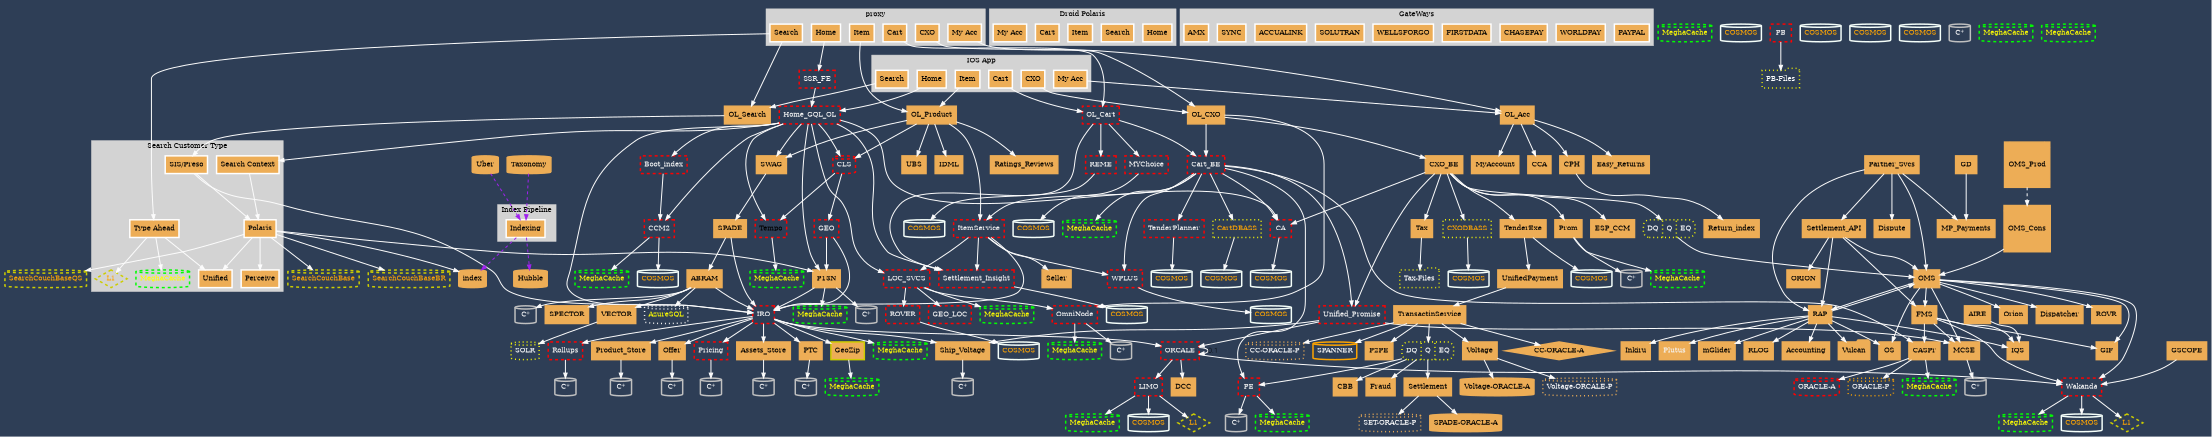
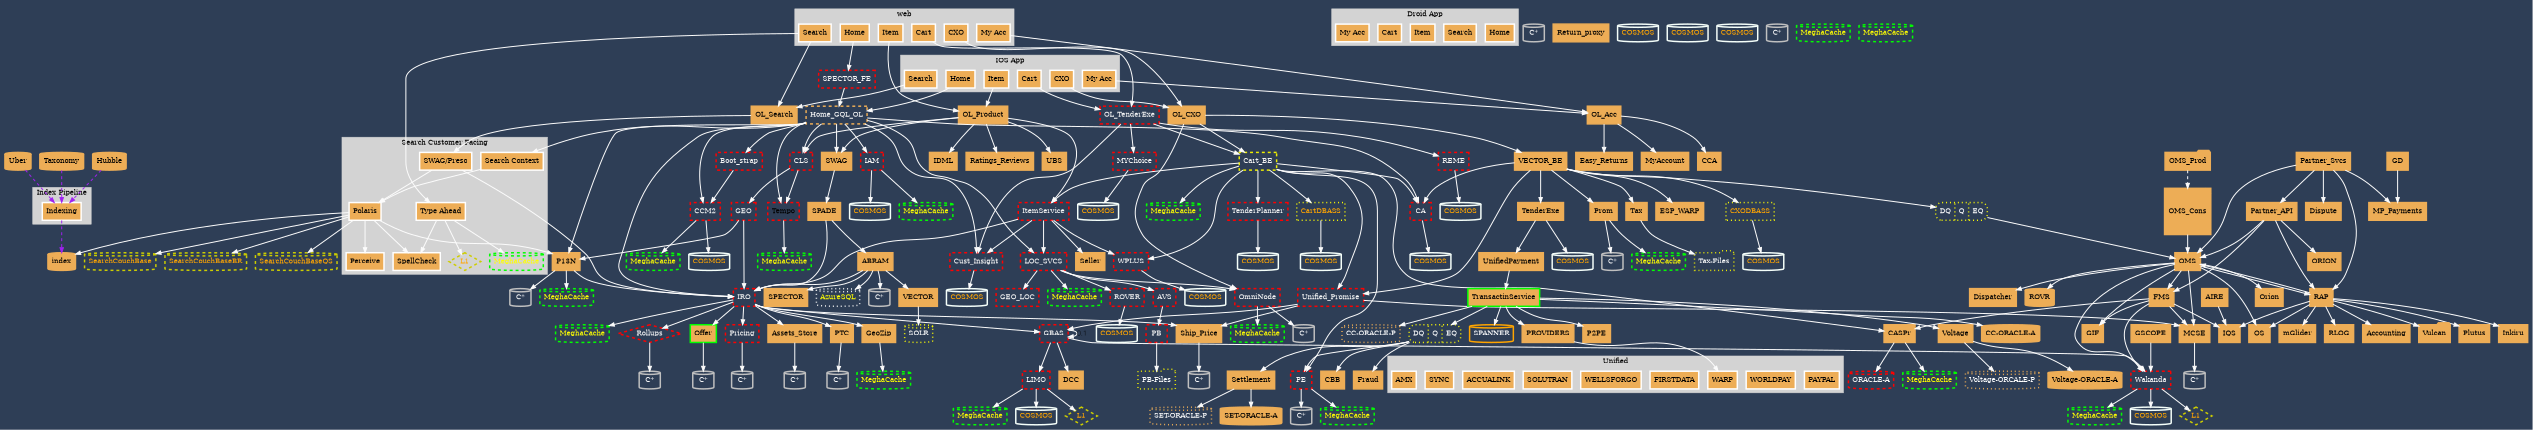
(876, 15) -> (904, 15)
(1083, 15) -> (1425, 15)
(1417, 15) -> (1616, 362)
(1524, 33) -> (1723, 380)
(817, 79) -> (847, 79)
(810, 115) -> (837, 115)
(1101, 115) -> (1130, 115)
(187, 146) -> (445, 143)
none -> (872, 161)
(186, 165) -> (446, 161)
(664, 165) -> (739, 161)
(844, 165) -> (801, 161)
(1206, 165) -> (1258, 161)
(1444, 165) -> (1541, 161)
(1572, 165) -> none
(2027, 165) -> (2188, 161)
(1613, 229) -> (1680, 211)
(1732, 229) -> (1581, 33)
(1834, 229) -> (2272, 211)
(528, 250) -> (88, 184)
(215, 279) -> (417, 262)
(976, 279) -> (976, 262)
none -> (1165, 297)
(1430, 315) -> (1504, 297)
(2106, 315) -> (2040, 297)
none -> (1548, 334)
(565, 351) -> (650, 334)
(621, 351) -> none
(672, 351) -> (703, 334)
(848, 351) -> (879, 334)
(963, 351) -> (1199, 334)
(1180, 351) -> (1054, 334)
(1559, 351) -> (2011, 334)
(1675, 351) -> (2474, 334)
(1871, 387) -> none
(1466, 423) -> (1251, 416)
